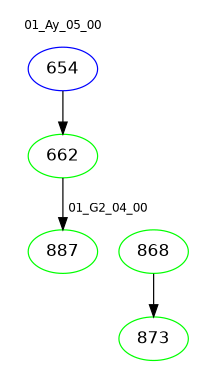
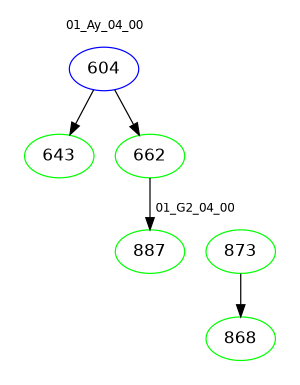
(63, 26) -> (105, 26)
(63, 69) -> (104, 69)
none -> (59, 156)
(154, 289) -> (241, 289)
